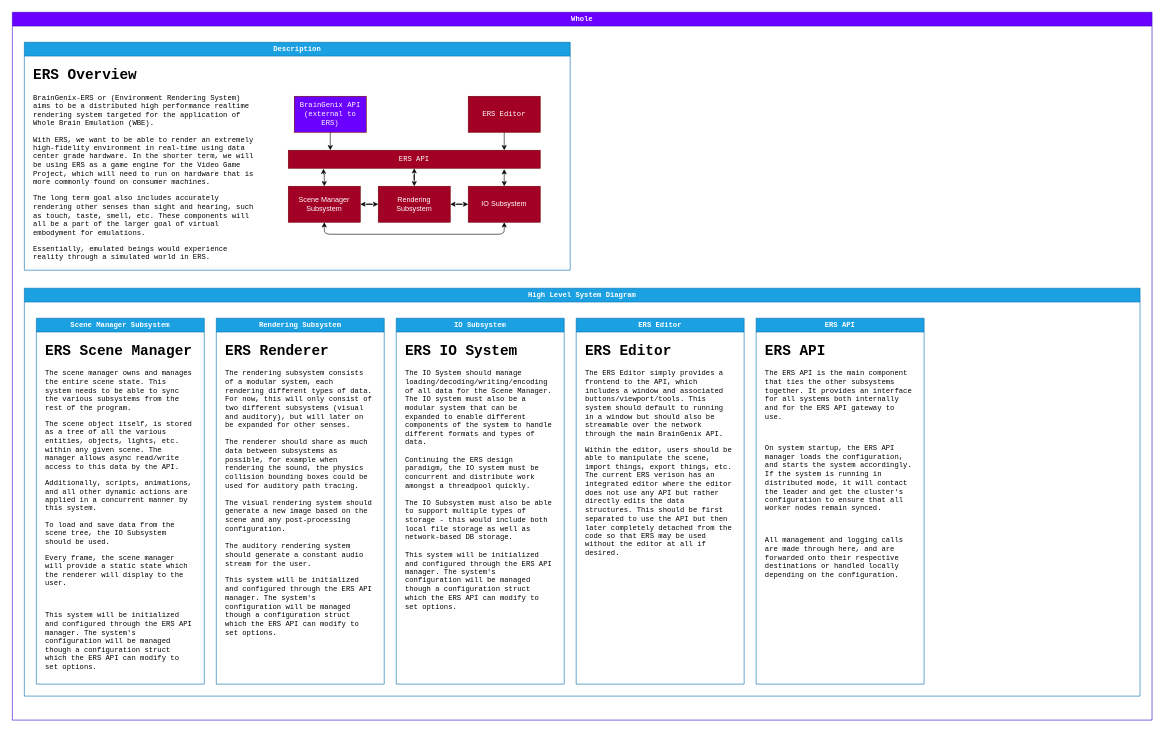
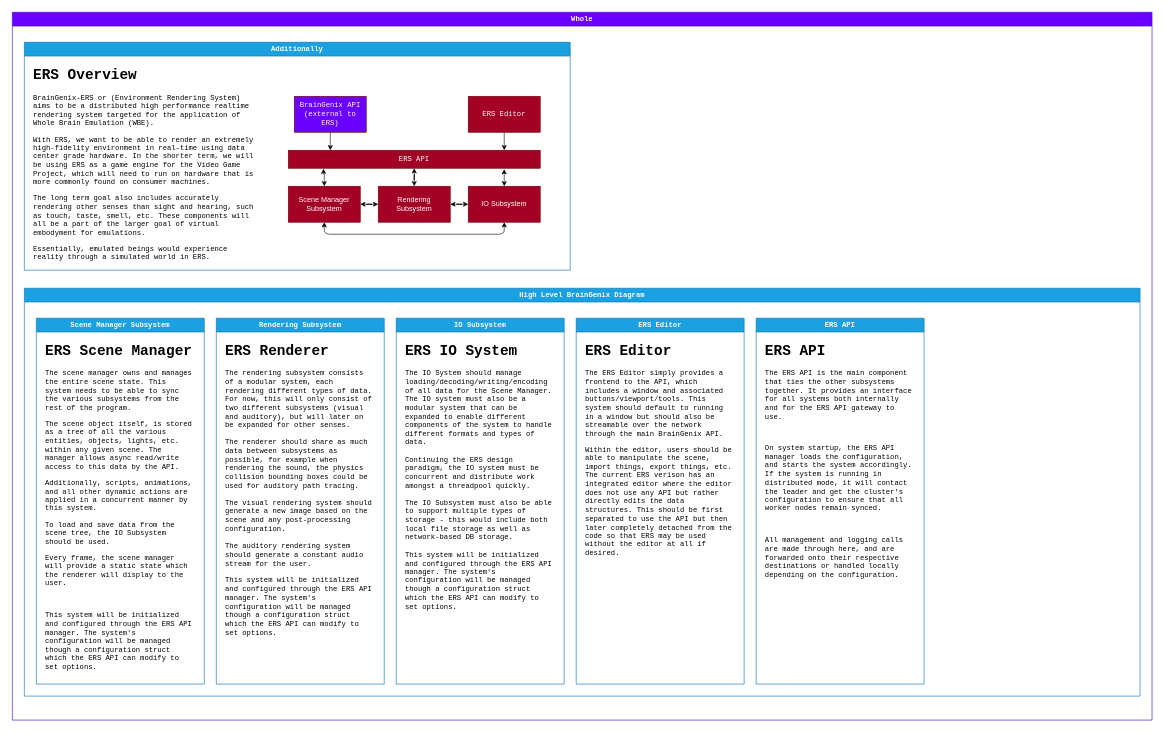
(297, 50) -> (297, 50)
(582, 296) -> (582, 296)
